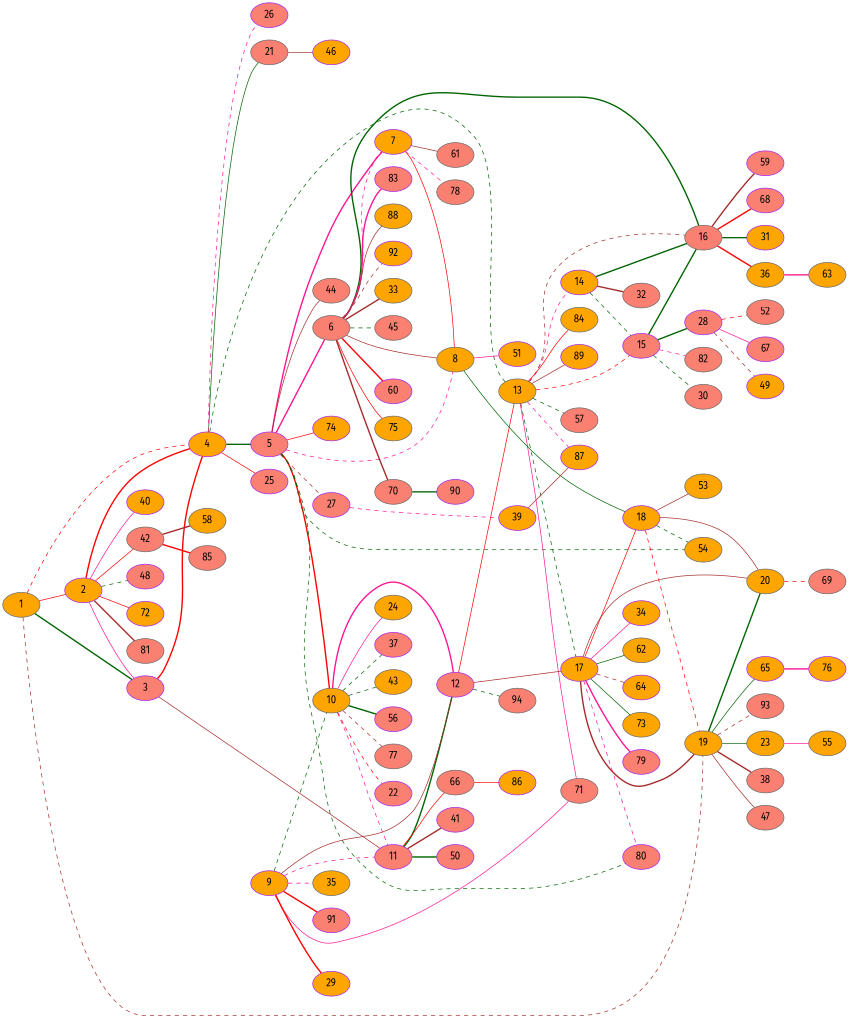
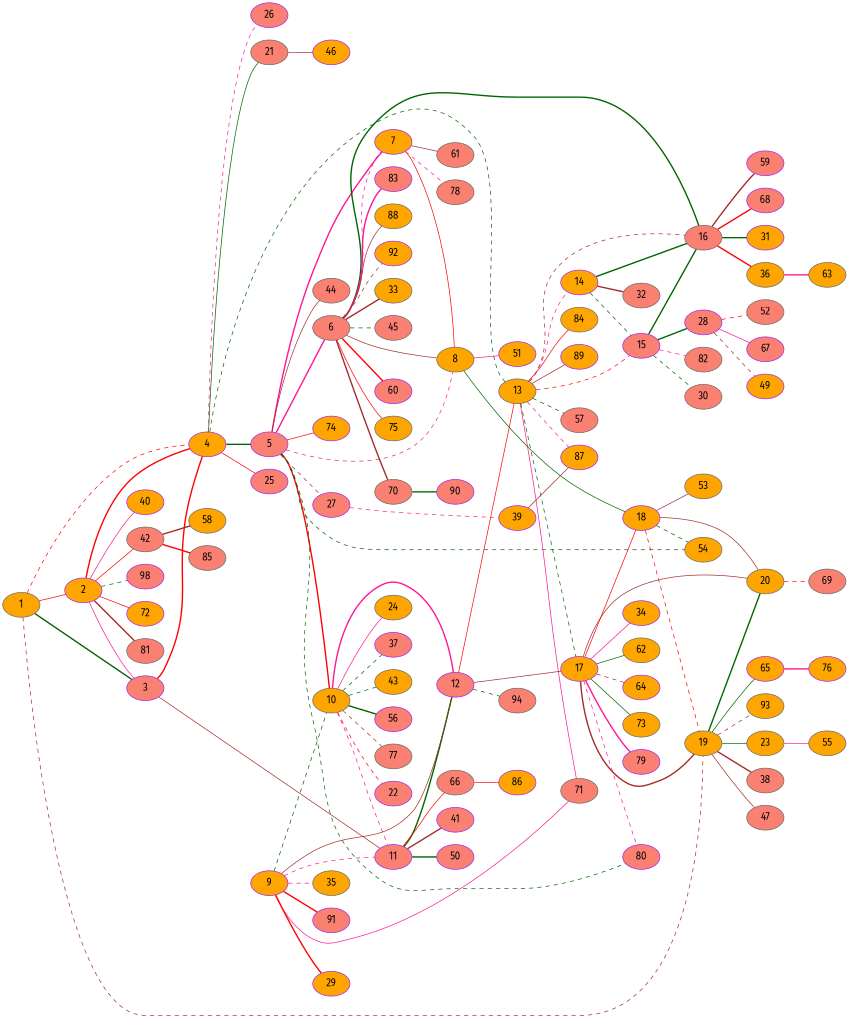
(145, 577) -> (145, 577)
(765, 706) -> (765, 706)
